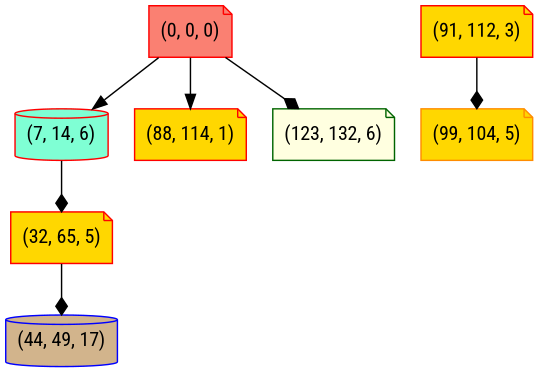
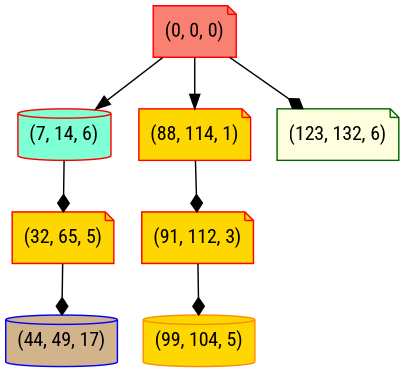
(477, 135) -> (199, 341)
none -> (196, 178)
